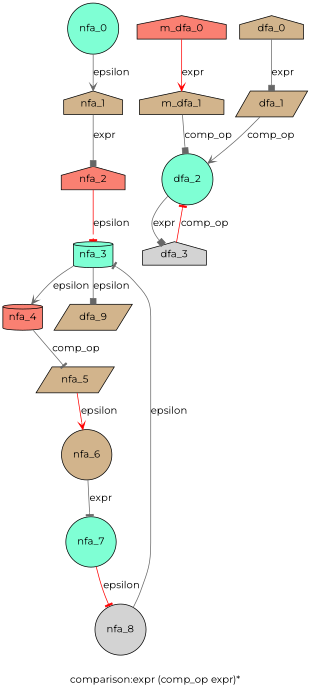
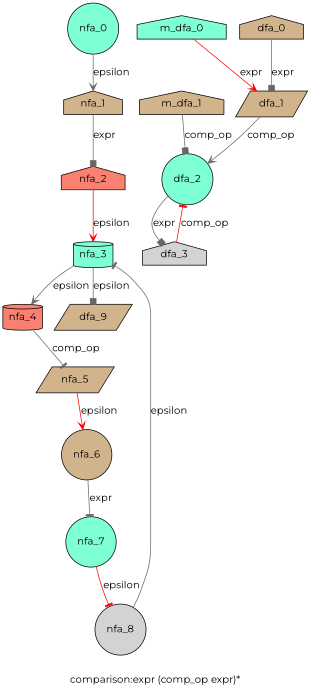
(182, 29) -> (182, 29)
(182, 62) -> (222, 63)
(93, 212) -> (93, 212)
